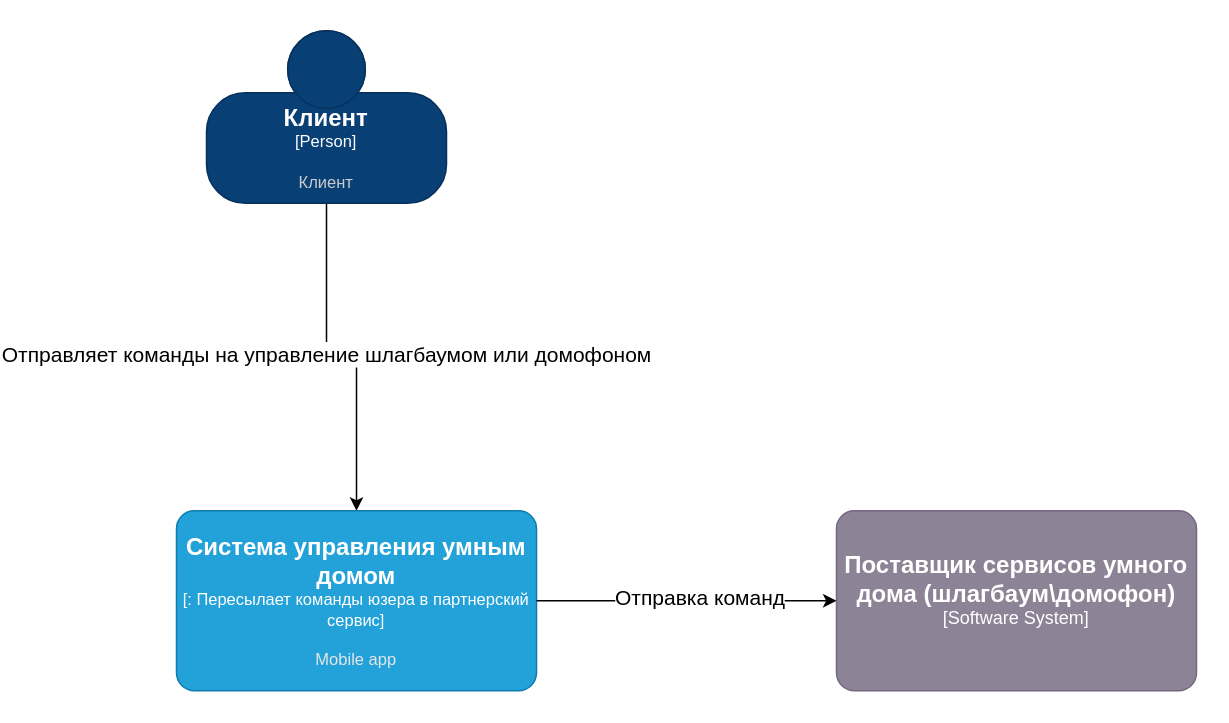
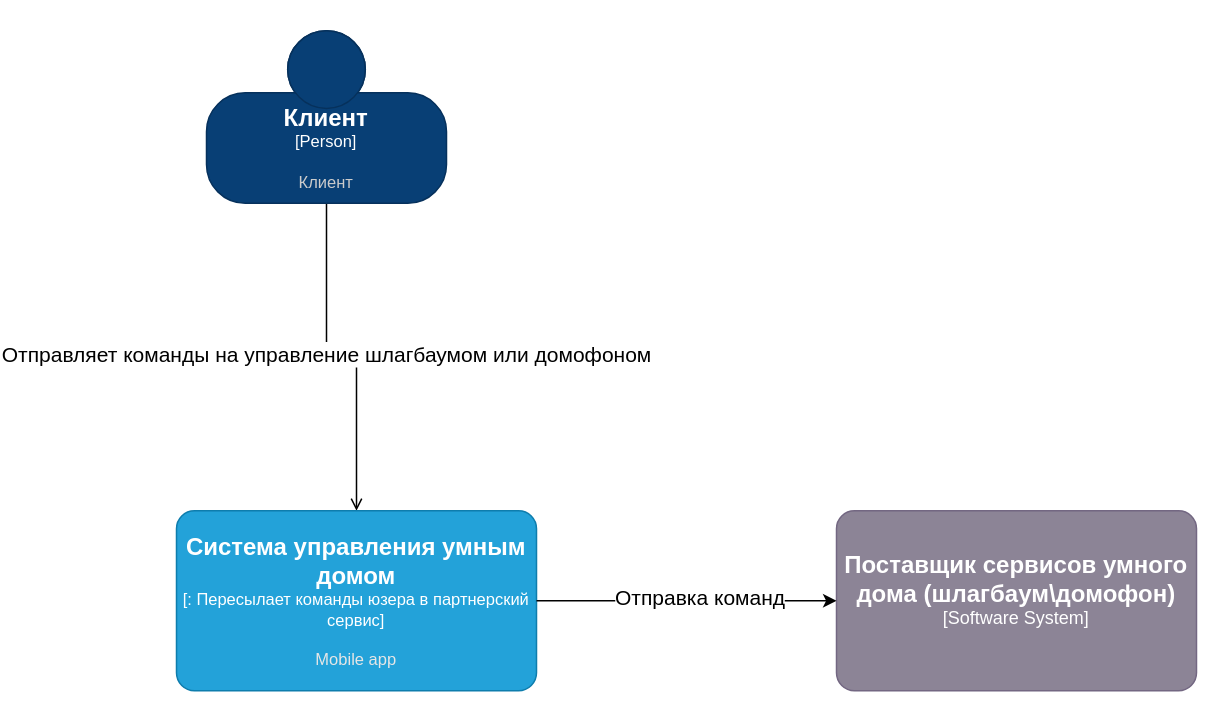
(356, 499) -> (356, 501)
